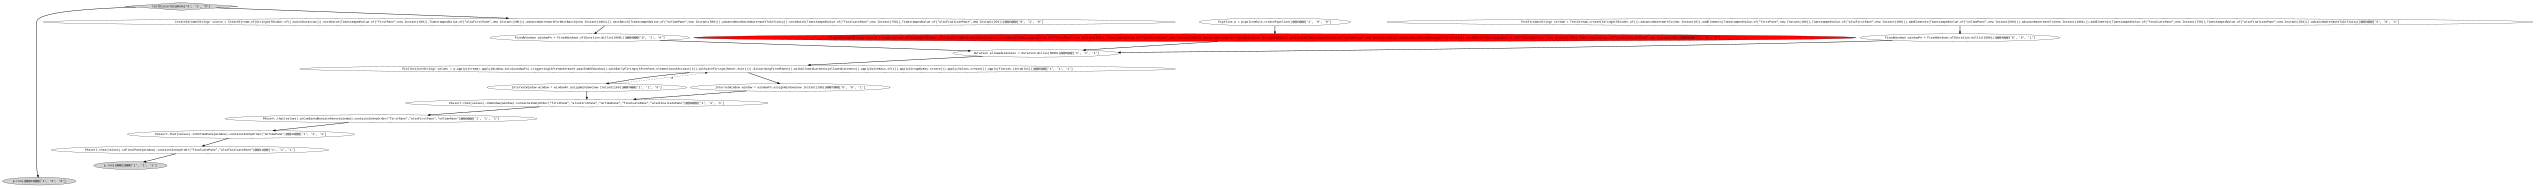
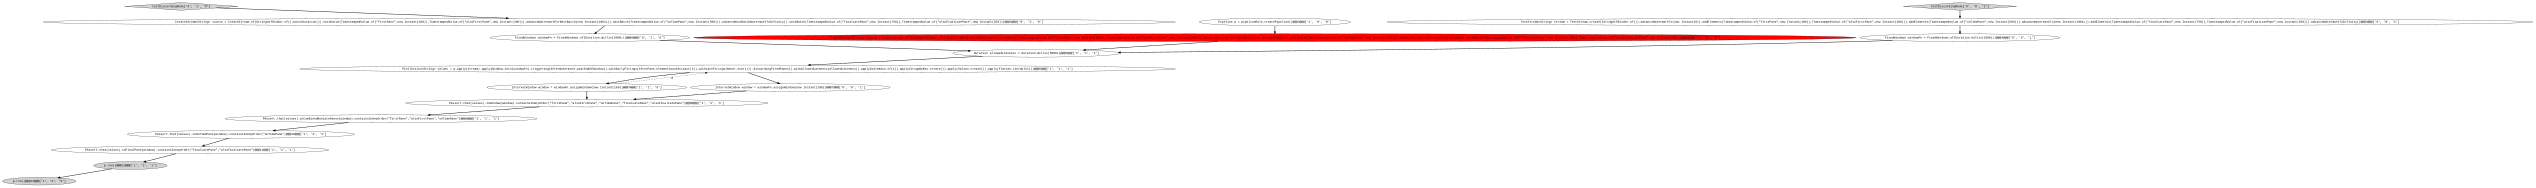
none -> (1960, 6)
(37, 48) -> (86, 173)
